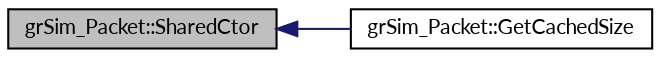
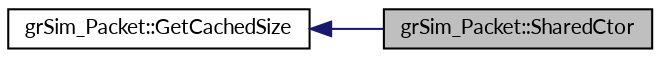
(324, 29) -> (358, 29)
